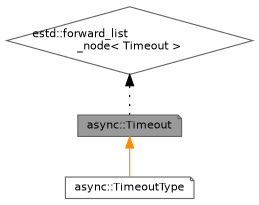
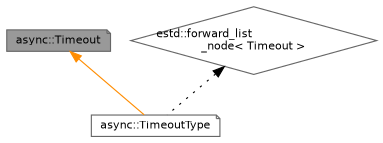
(130, 100) -> (191, 94)
